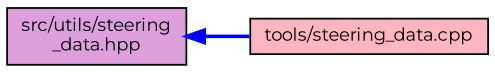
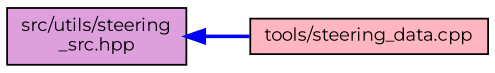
(97, 36) -> (97, 36)
